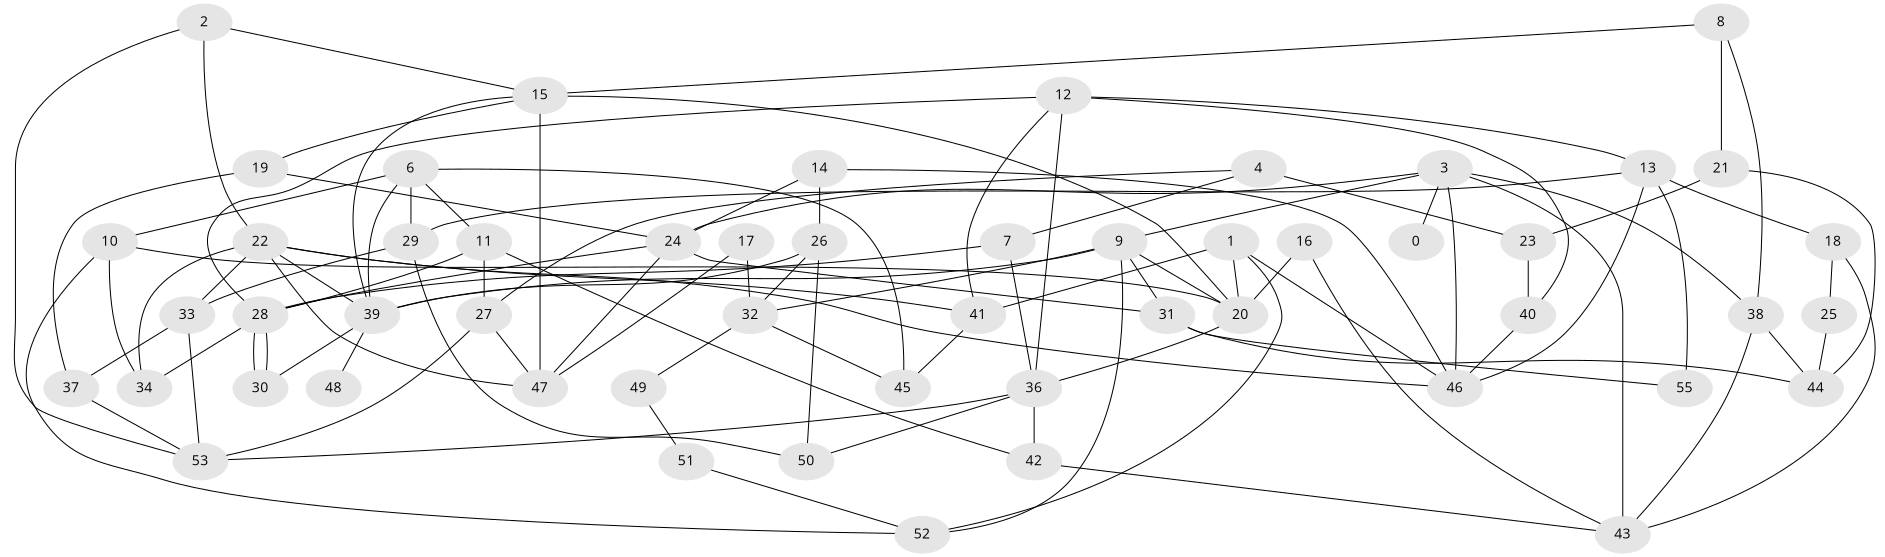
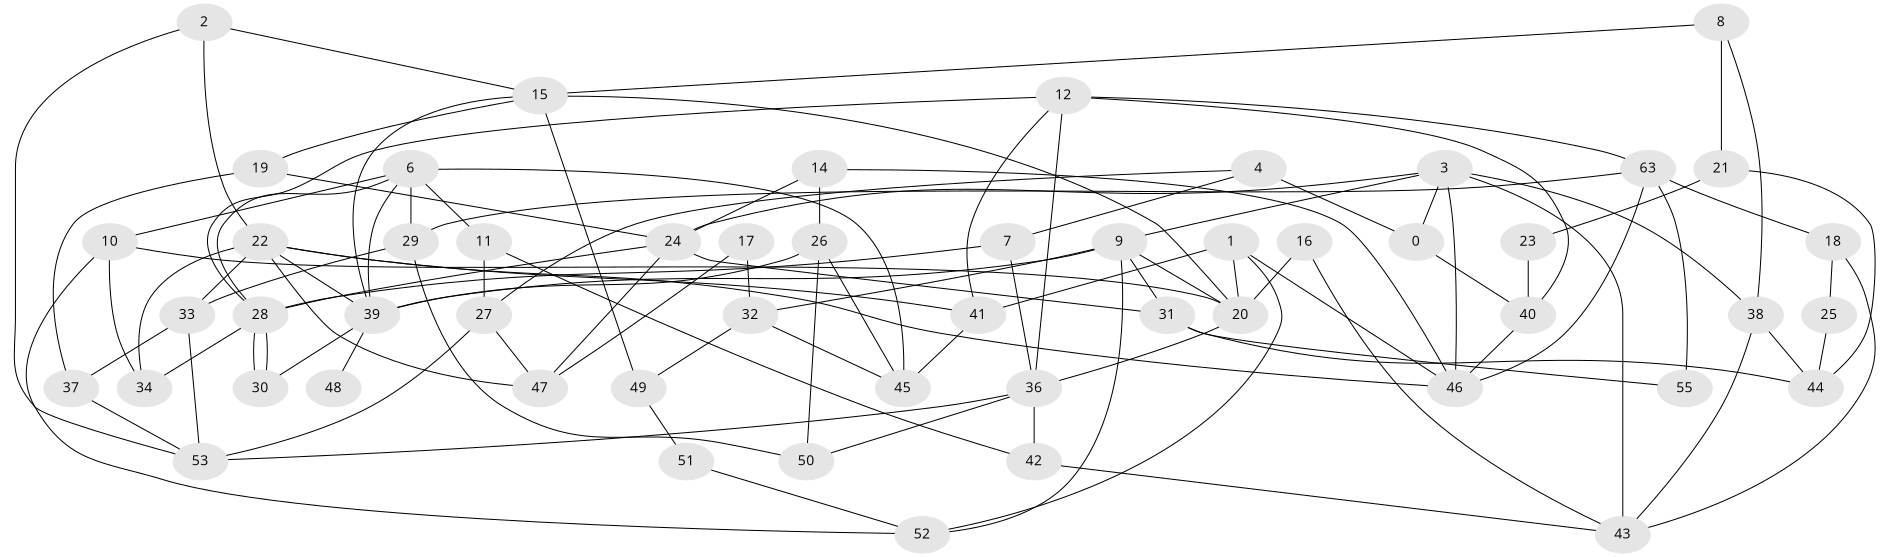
(1648, 169) -> (1648, 169)
(1394, 205) -> (1338, 205)
(540, 242) -> (587, 236)
(785, 279) -> (866, 323)
none -> (1472, 279)
(384, 282) -> (224, 224)
